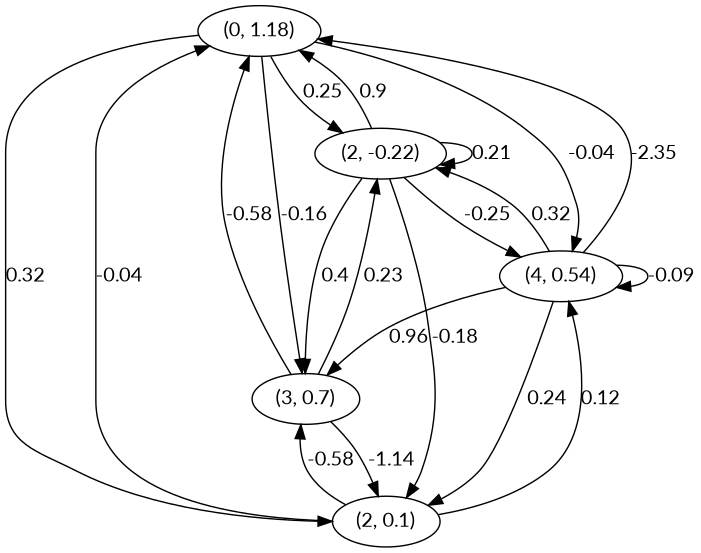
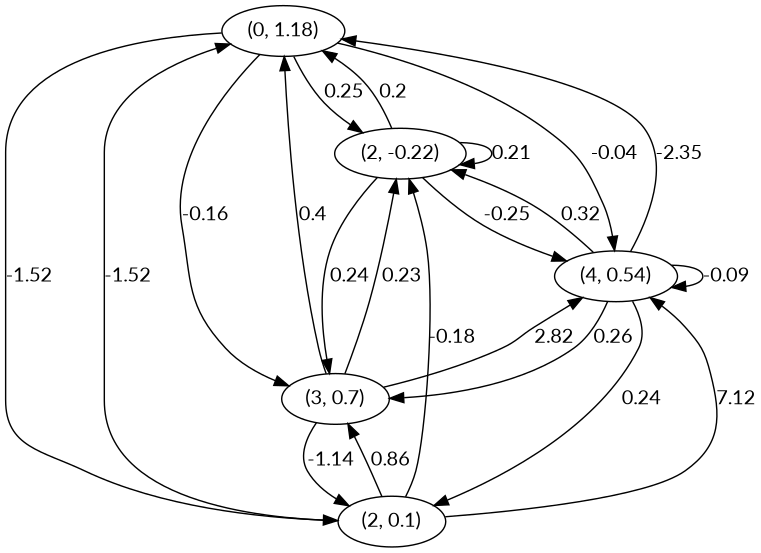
(374, 92) -> (393, 92)
(250, 215) -> (313, 215)
(25, 276) -> (30, 276)
(120, 276) -> (128, 276)
(336, 276) -> (350, 276)
(429, 331) -> (429, 345)
(409, 338) -> (613, 338)
none -> (482, 357)
(601, 399) -> (736, 399)
(331, 460) -> (390, 460)
